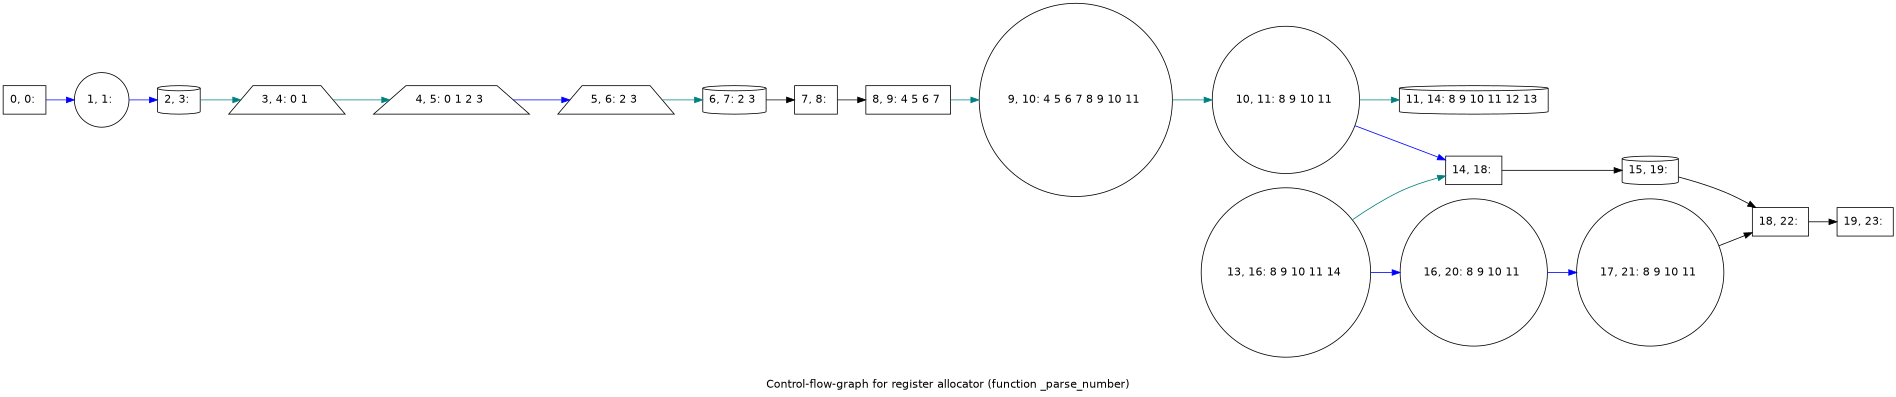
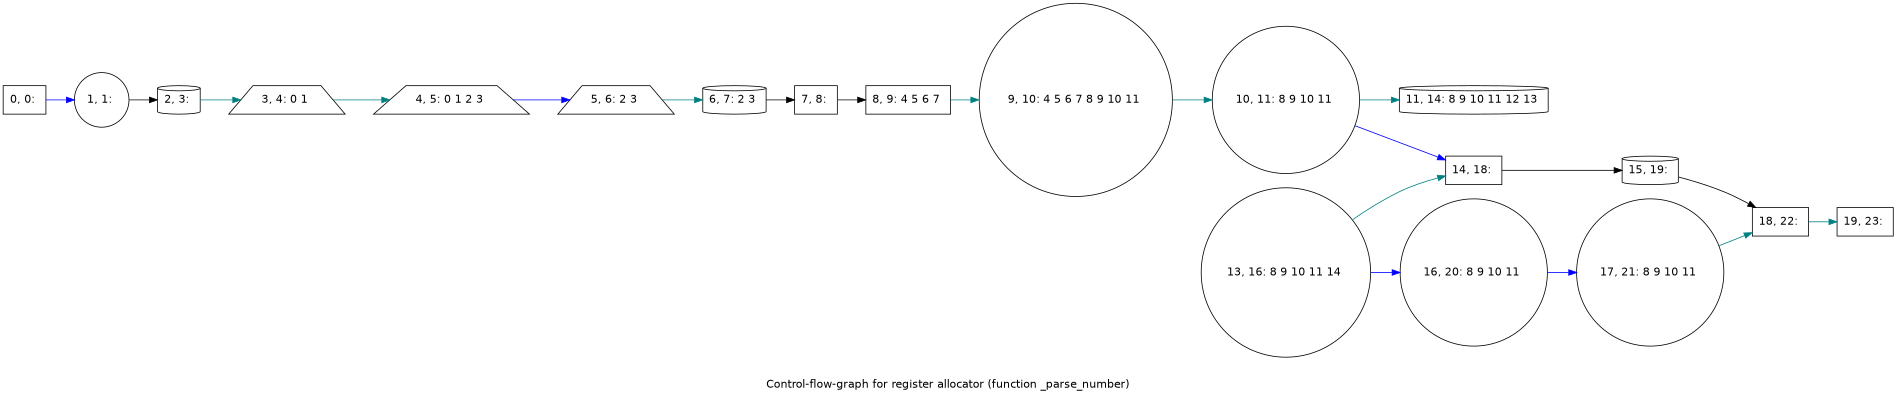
(139, 100) -> (139, 100)
(1819, 222) -> (1819, 222)
(1732, 241) -> (1732, 241)
